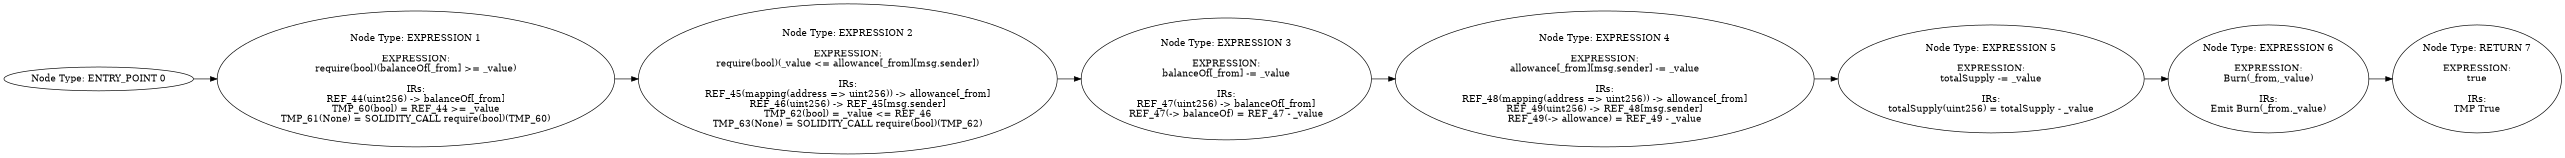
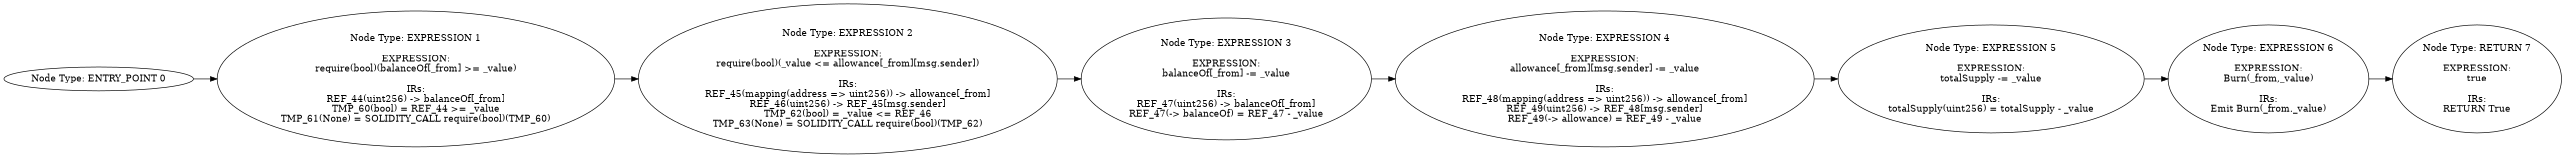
(2477, 79) -> (2477, 79)
